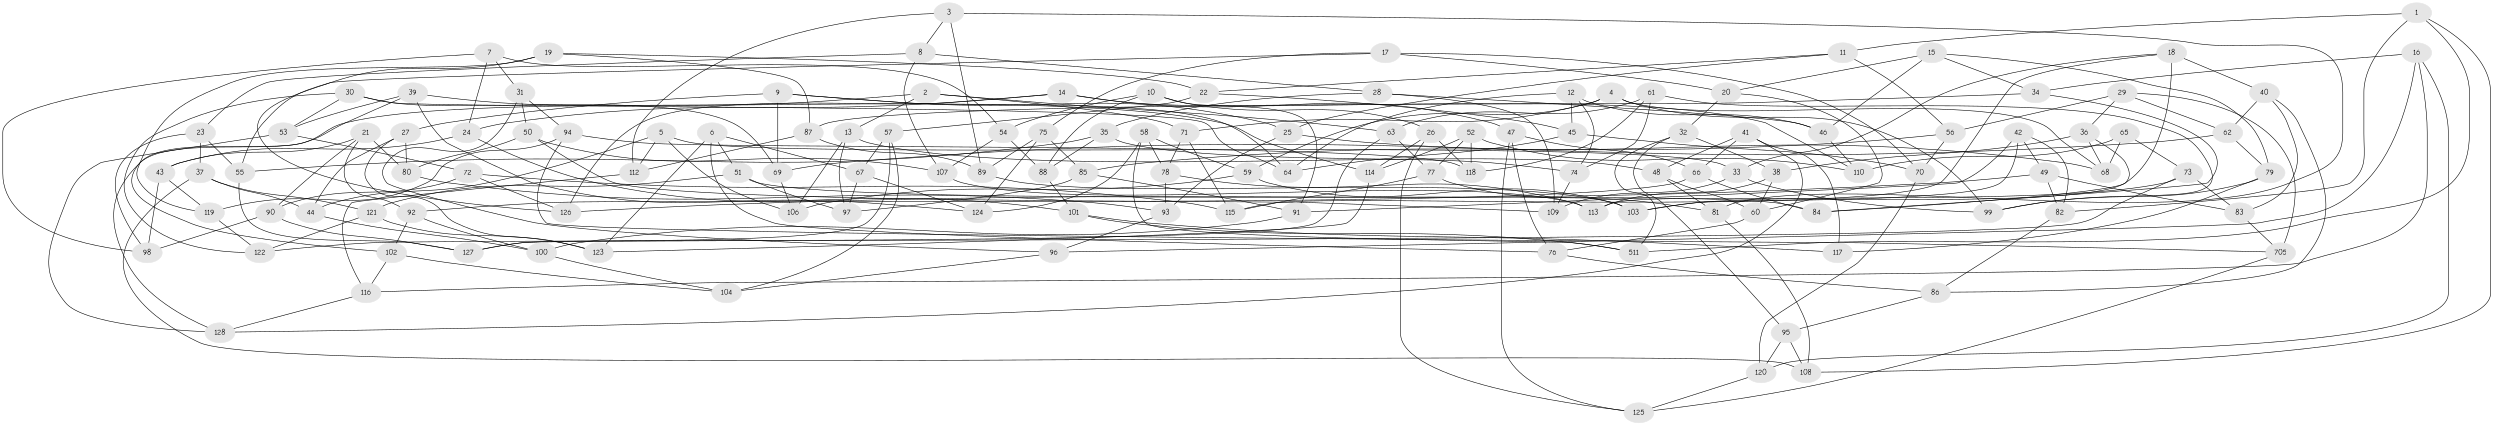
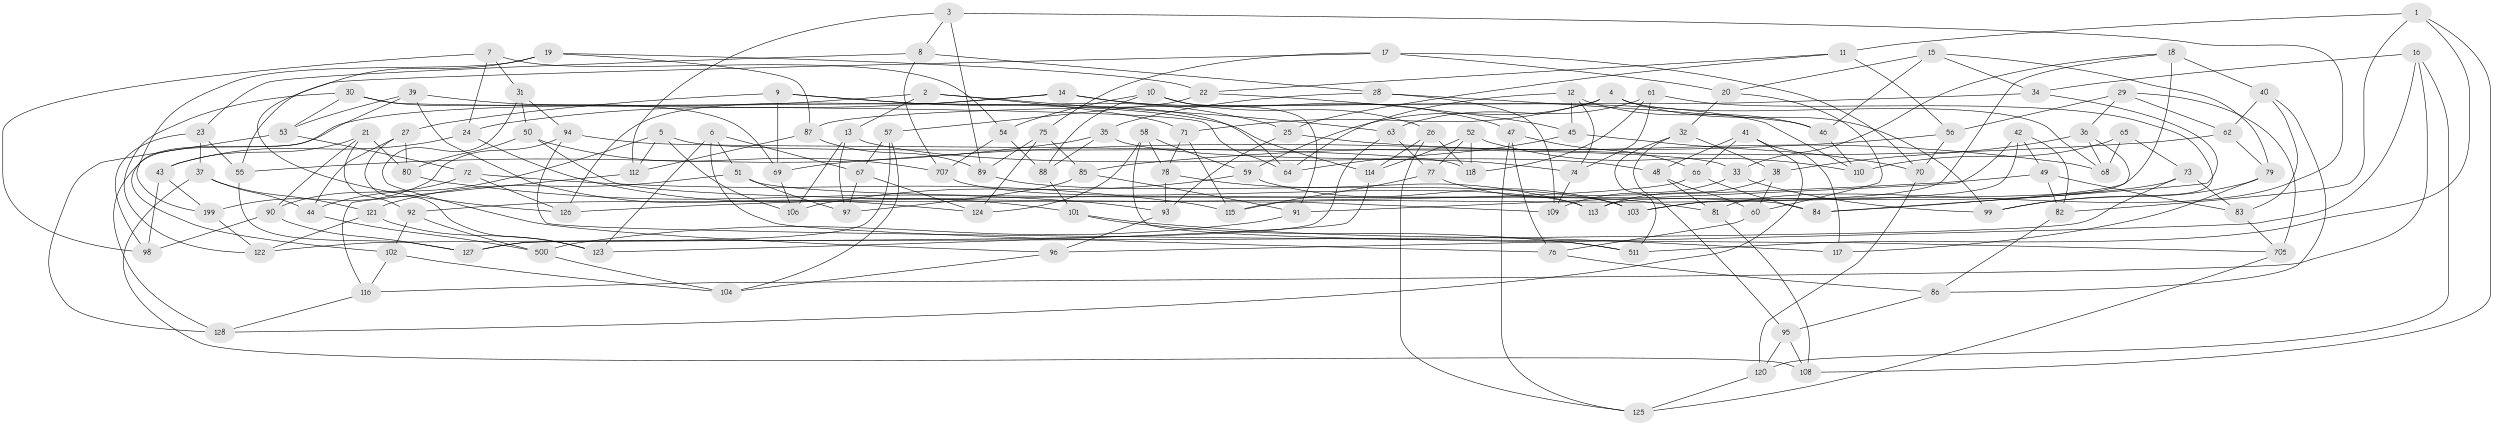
(942, 173) -> (942, 173)
(209, 213) -> (209, 213)
(542, 253) -> (542, 253)
